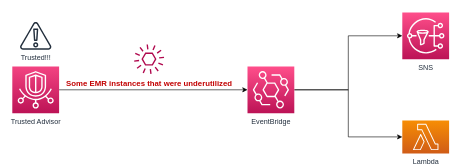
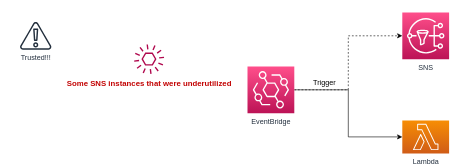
(348, 37) -> (348, 37)
(149, 83) -> (149, 83)
none -> (324, 83)
(36, 90) -> none
(242, 90) -> none
